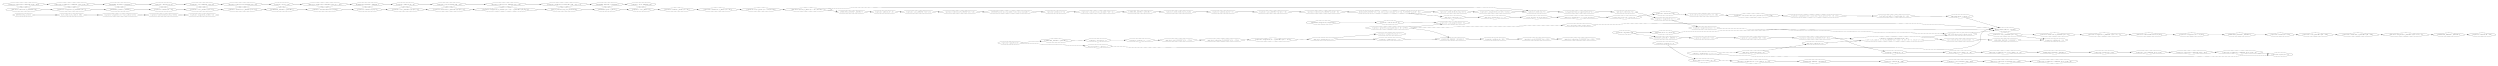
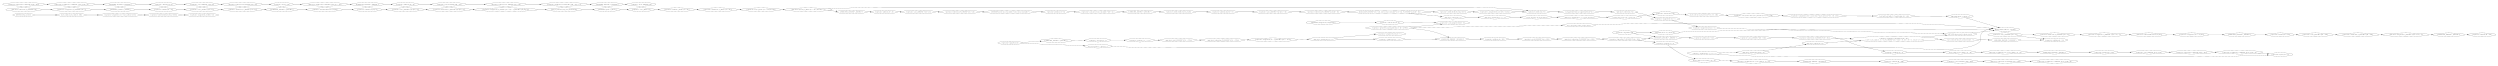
none -> (1625, 39)
